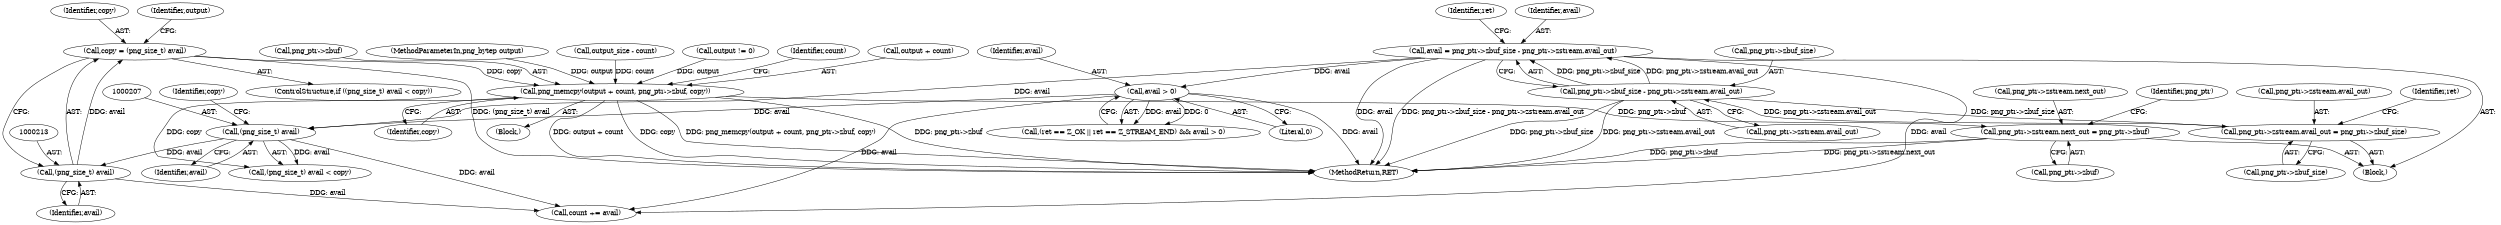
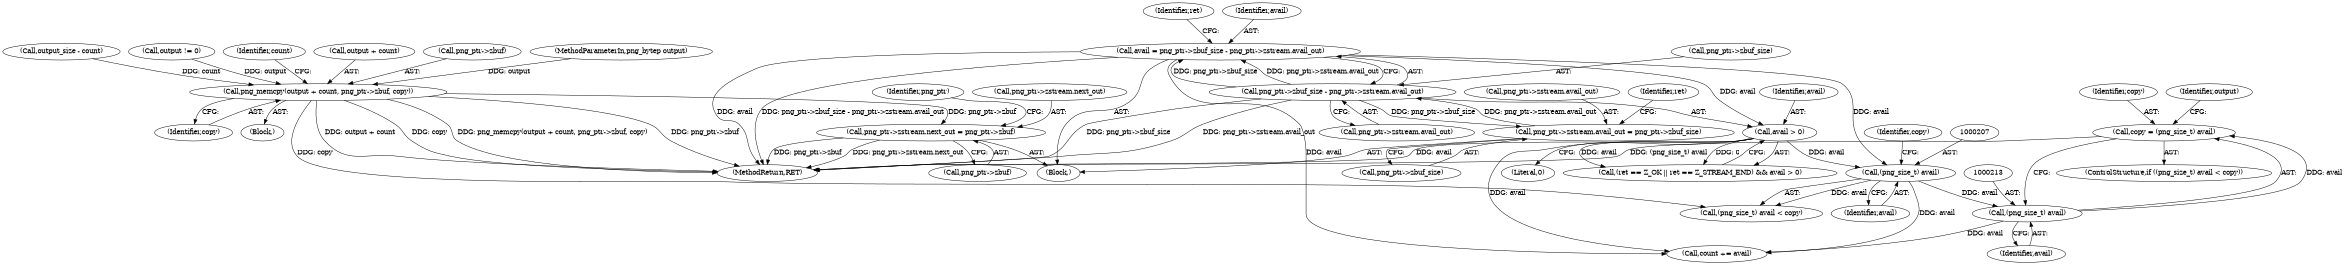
(340, 61) -> none
(1228, 113) -> (1576, 102)
